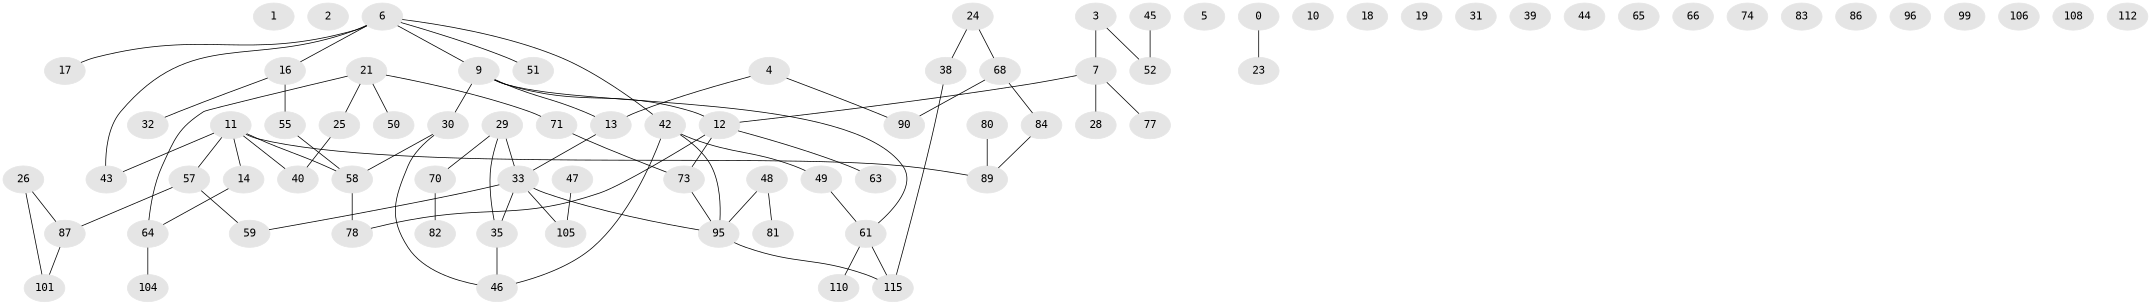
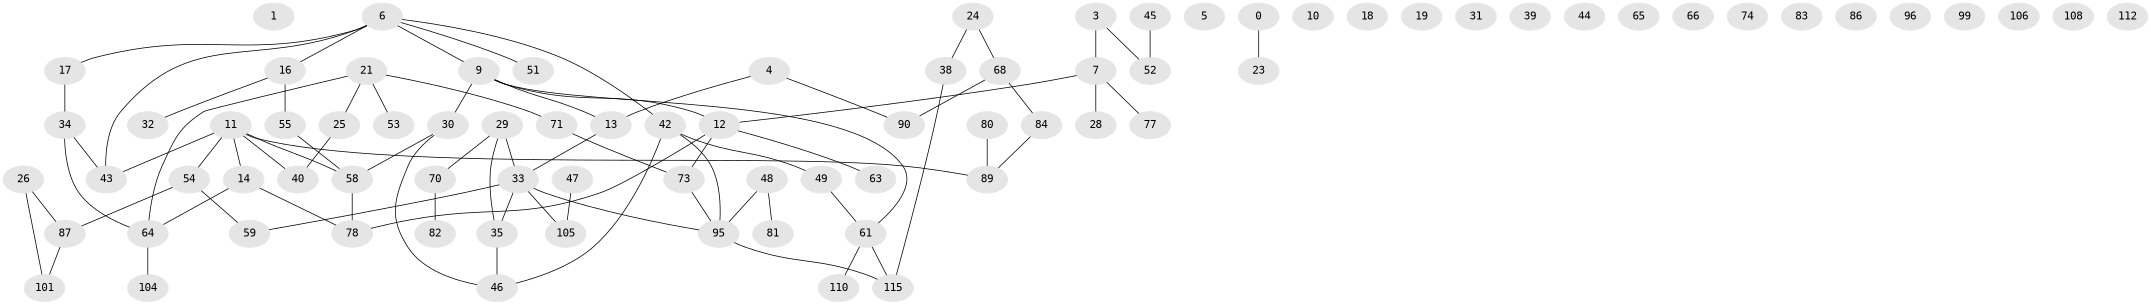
(328, 17) -> none
none -> (65, 125)
(394, 125) -> (394, 125)
(189, 179) -> (189, 179)
none -> (298, 207)
